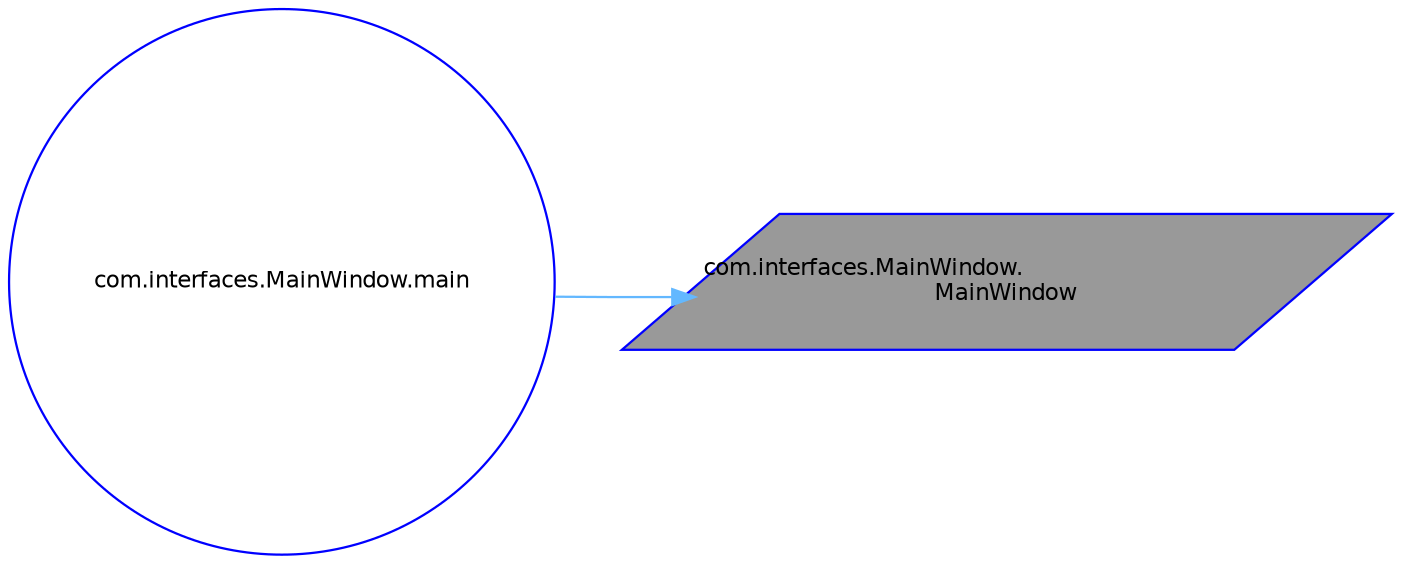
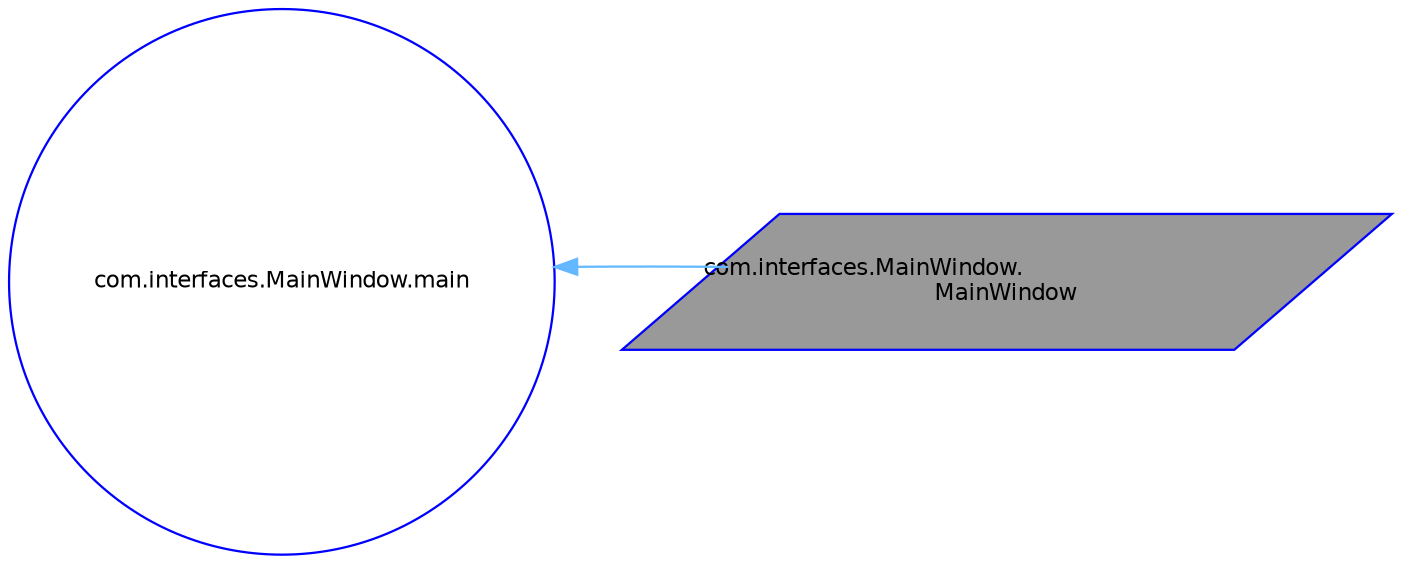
(613, 297) -> (653, 267)
